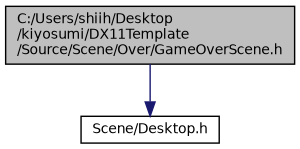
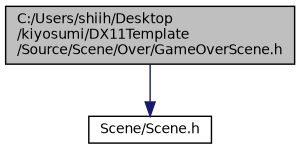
(150, 130) -> (150, 130)
